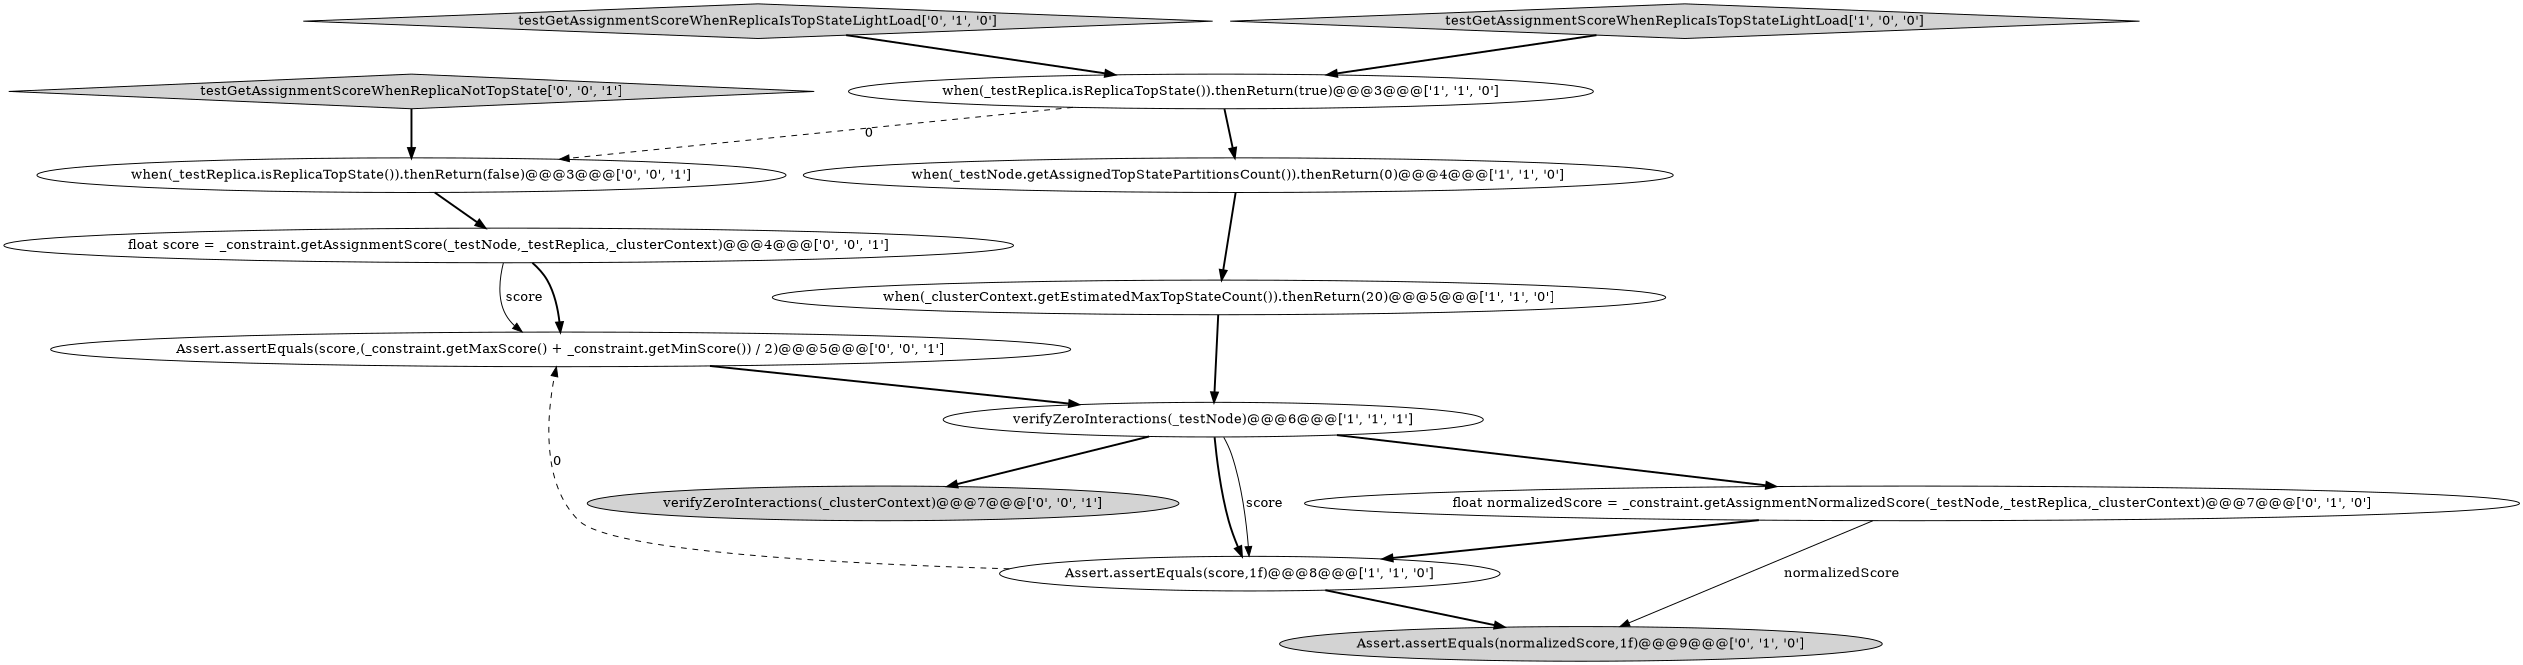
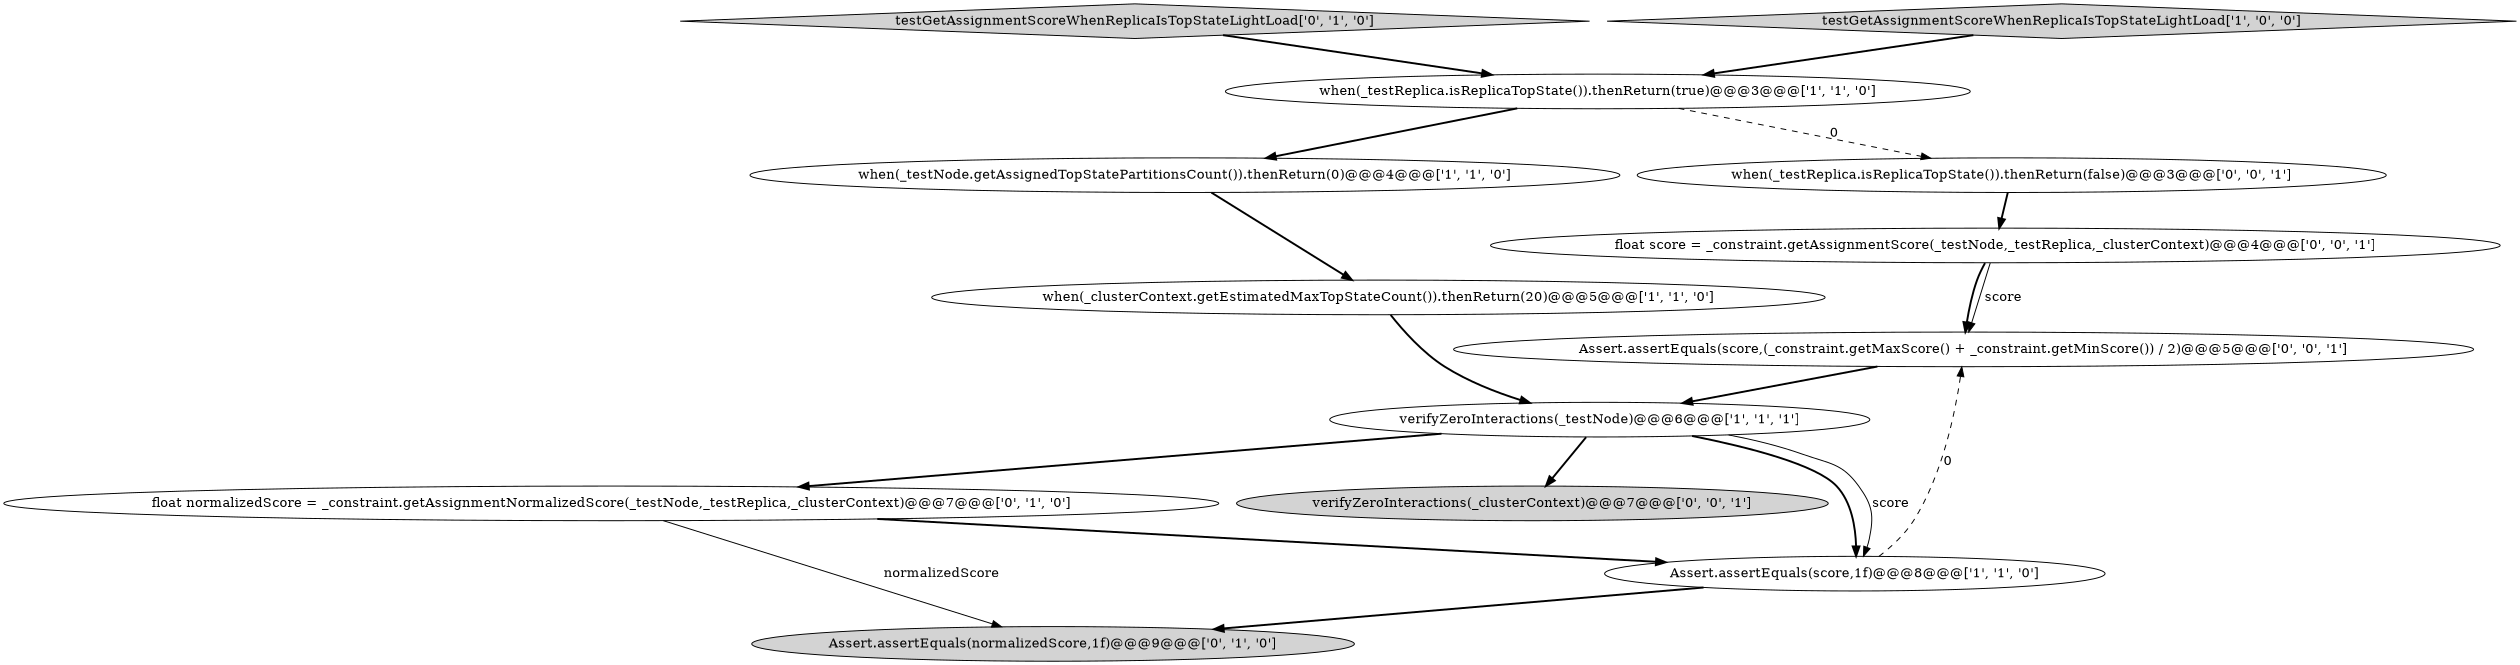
(411, 91) -> none
